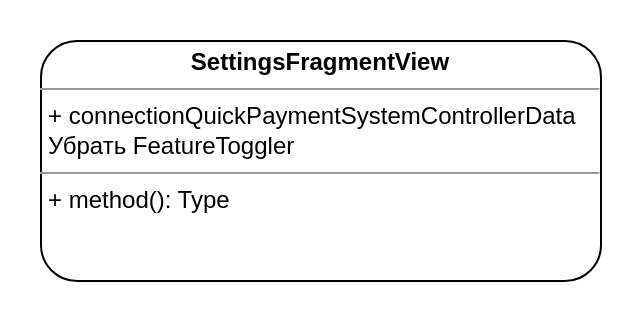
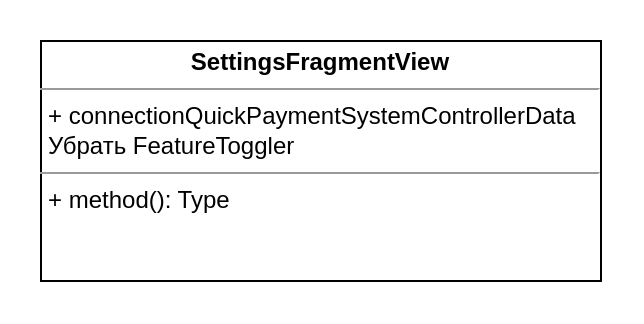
(321, 161) -> (321, 161)
